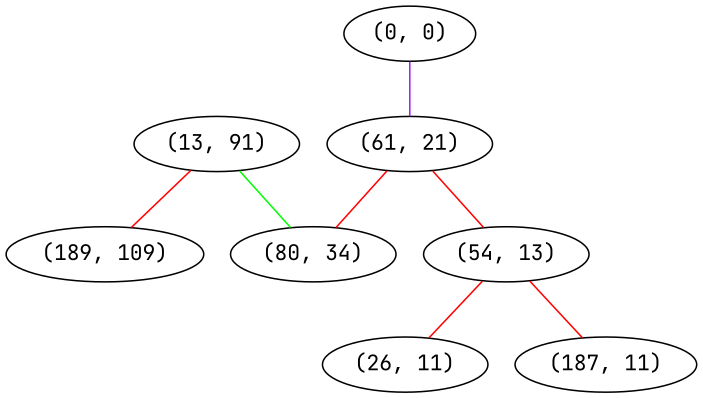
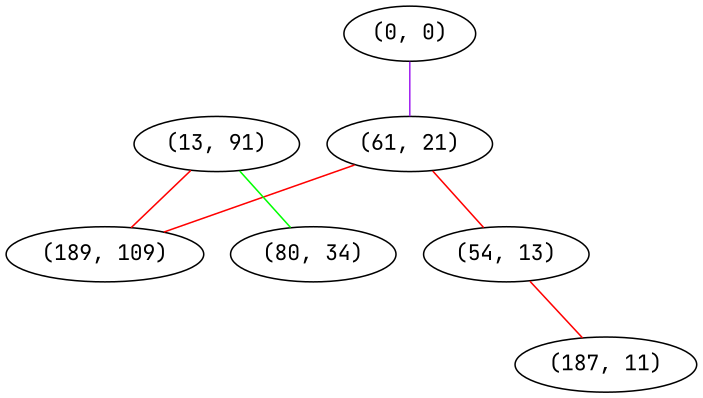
(361, 199) -> (250, 202)
(405, 365) -> none
